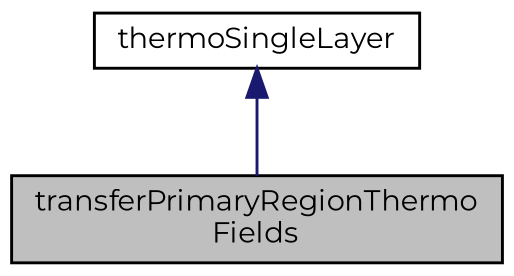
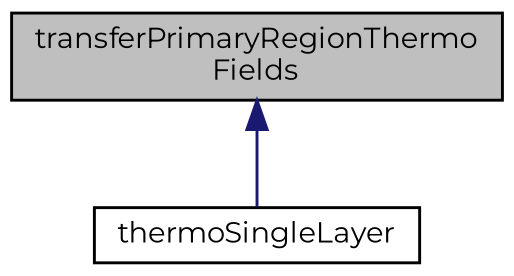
(257, 137) -> (257, 169)
